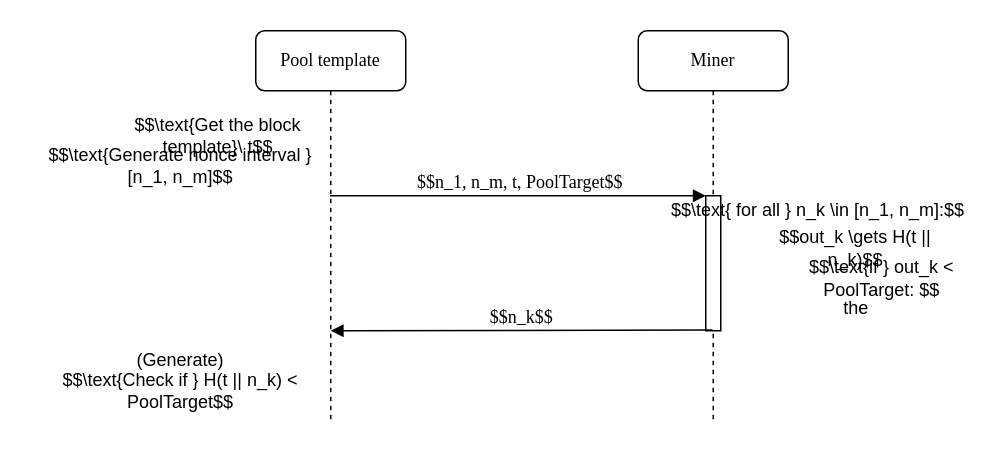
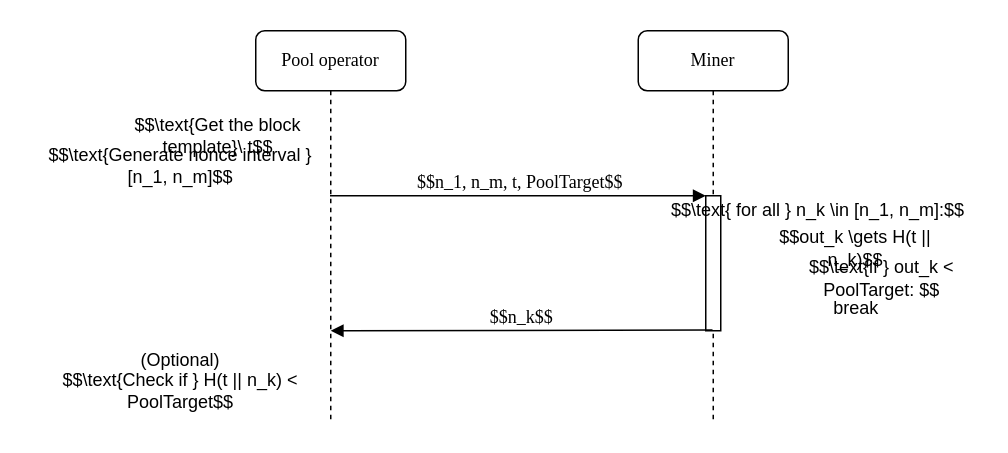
(331, 61) -> (331, 61)
(857, 308) -> (857, 308)
(181, 361) -> (181, 361)
